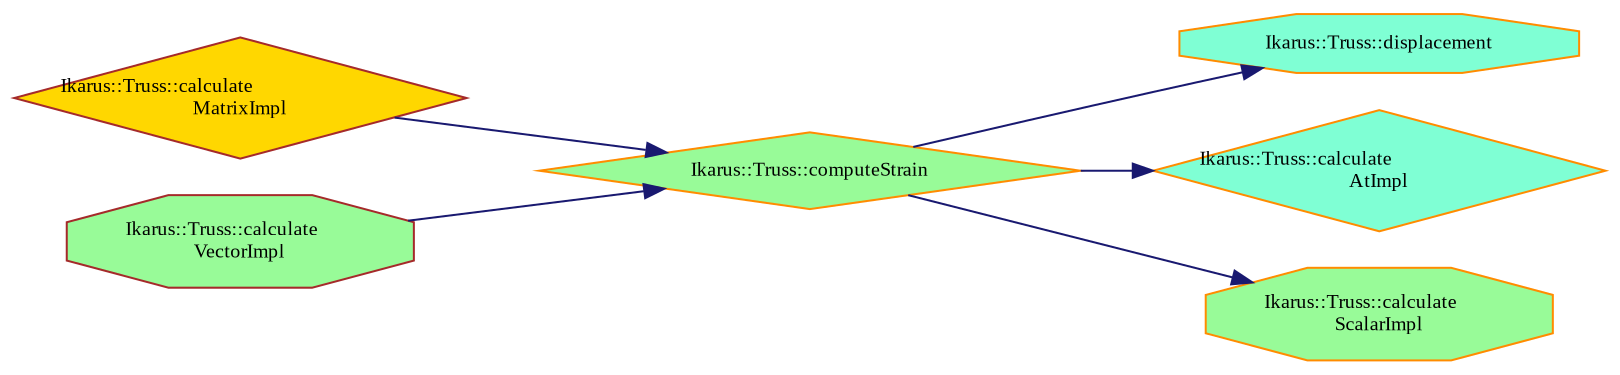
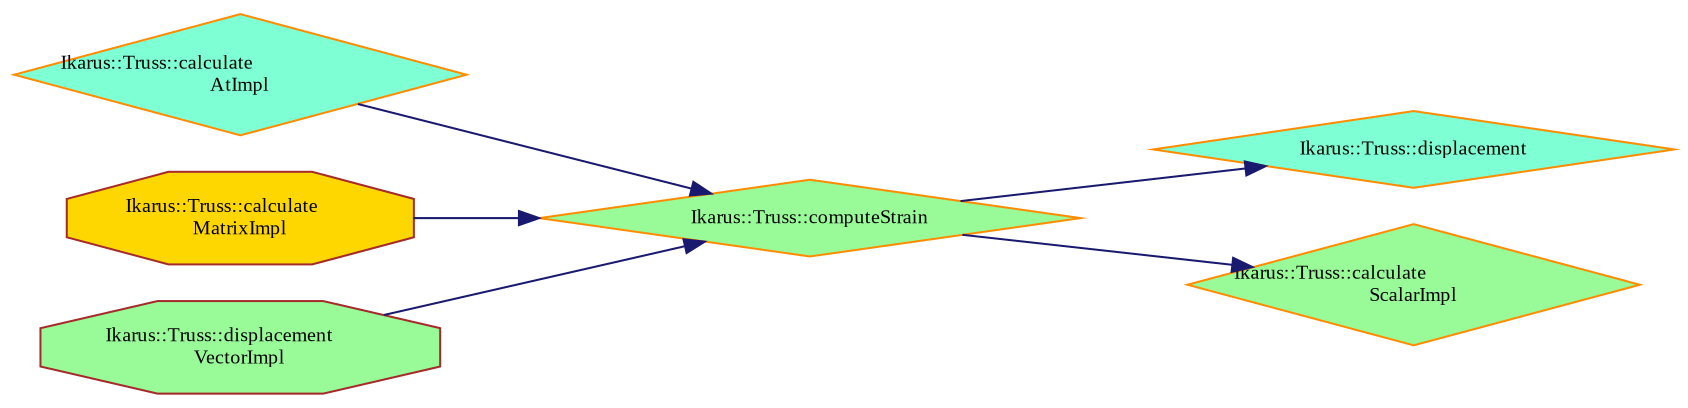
(1379, 43) -> (1414, 149)
(240, 98) -> (240, 218)
(1106, 171) -> (525, 146)
(240, 241) -> (240, 347)
(1379, 314) -> (1414, 285)
